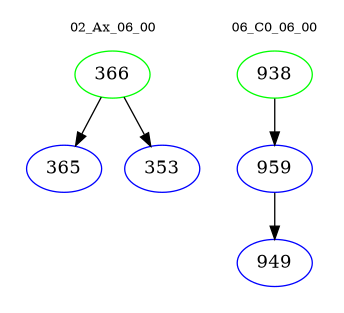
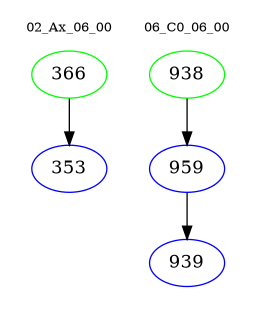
(64, 169) -> none
(275, 263) -> (187, 263)
